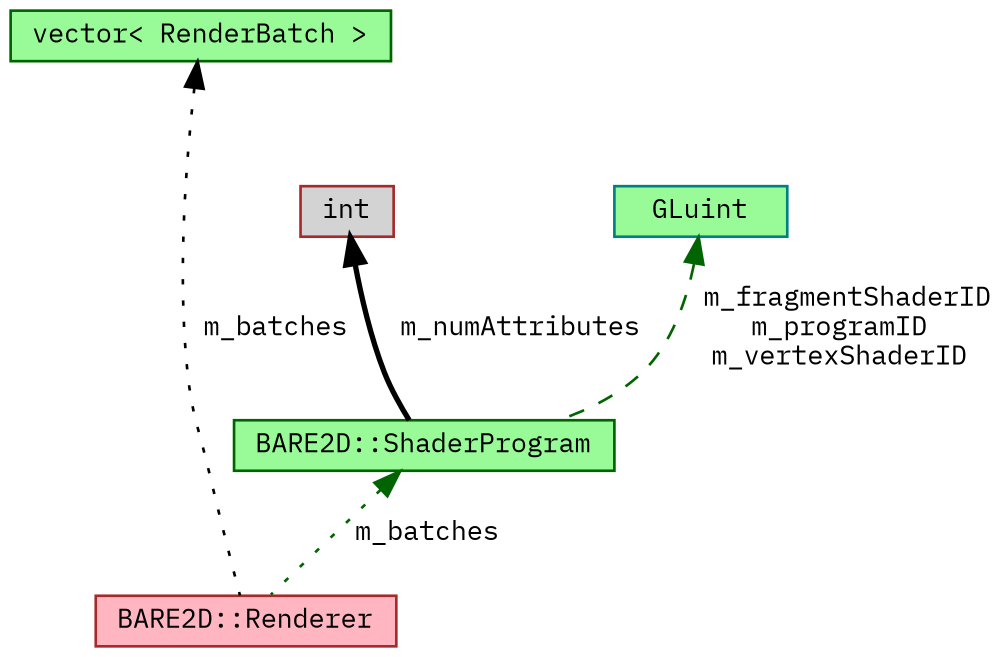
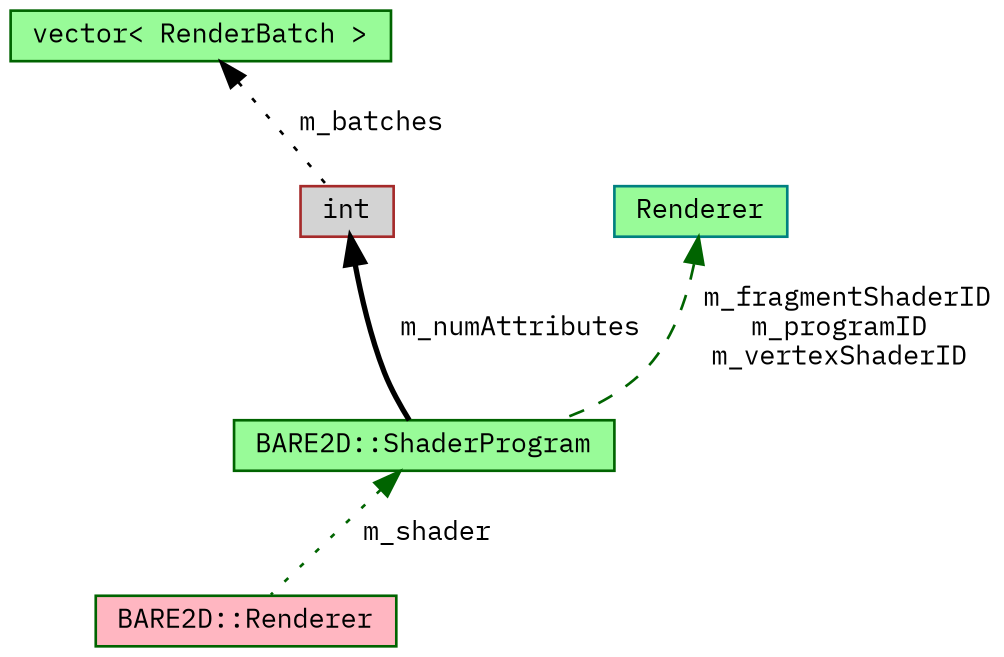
(701, 211) -> (701, 211)
(185, 345) -> (282, 134)
(420, 533) -> (420, 533)
(246, 621) -> (246, 621)
